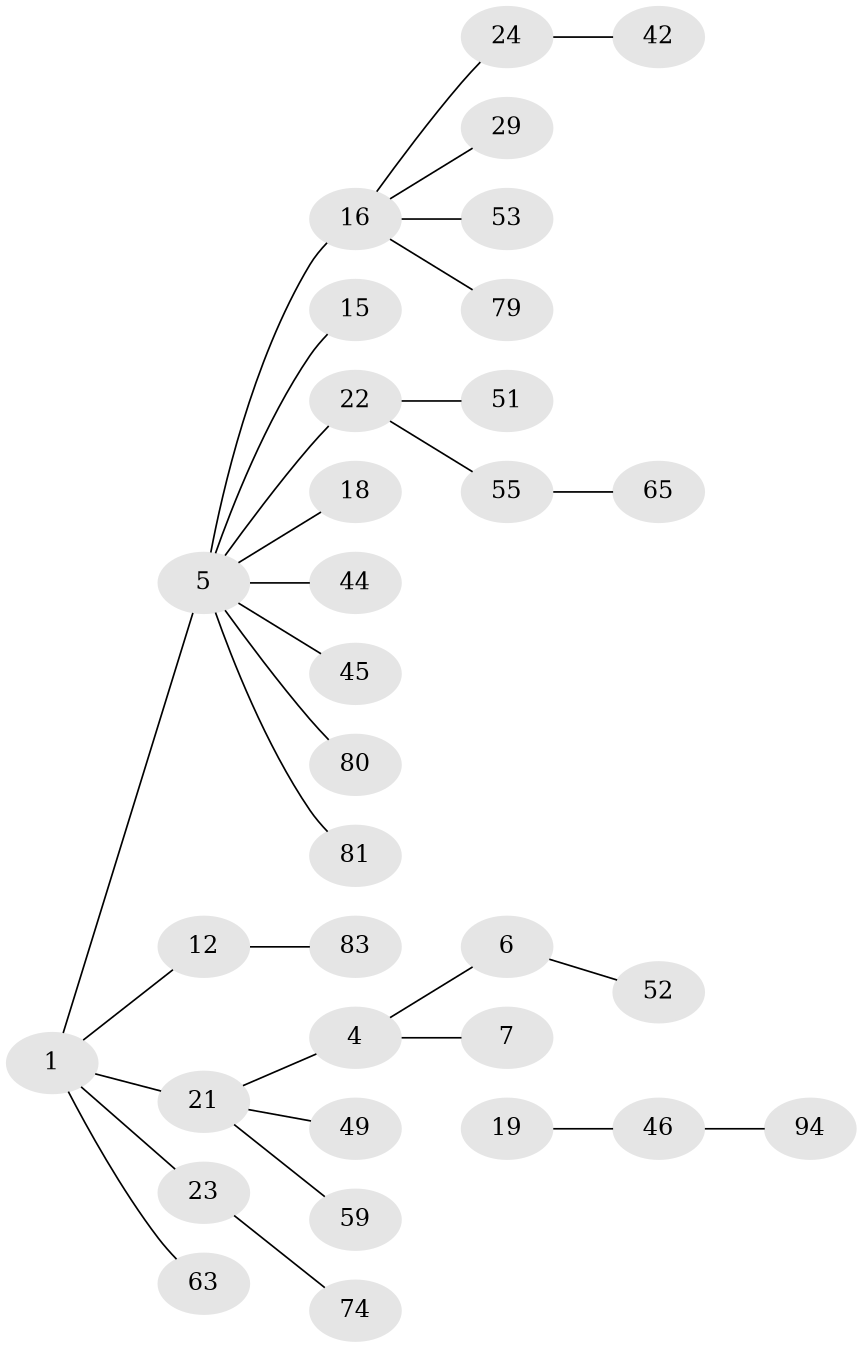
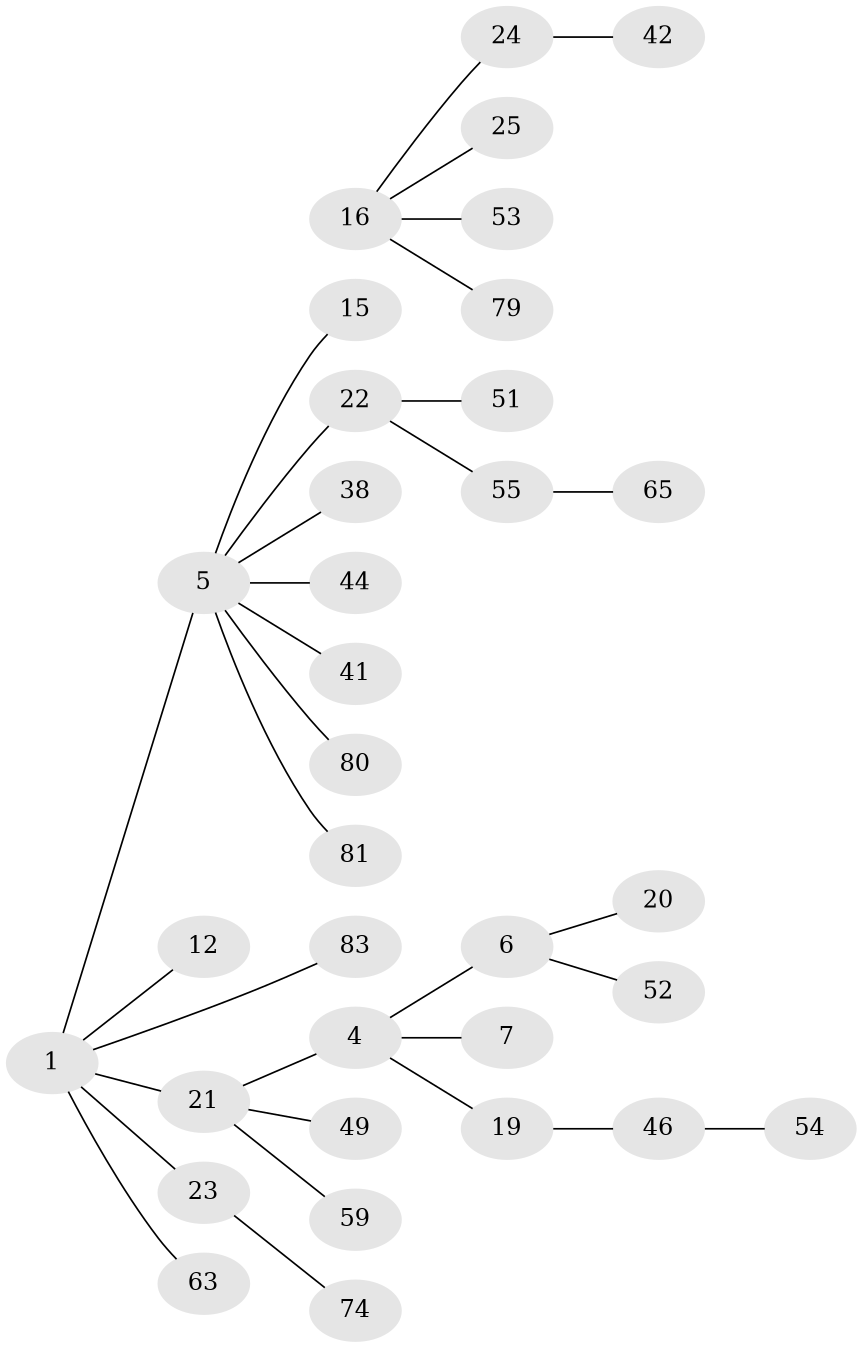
(507, 128) -> (507, 128)
(253, 391) -> none
(355, 492) -> (355, 492)
(355, 674) -> (355, 674)
none -> (659, 901)
(280, 947) -> (206, 1009)
none -> (431, 1083)
(810, 1129) -> (810, 1129)
